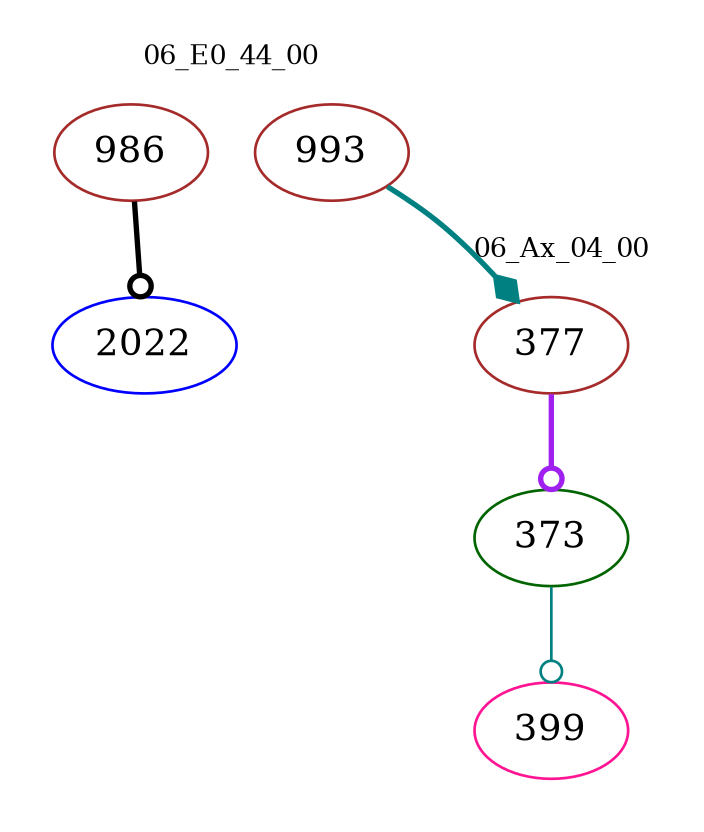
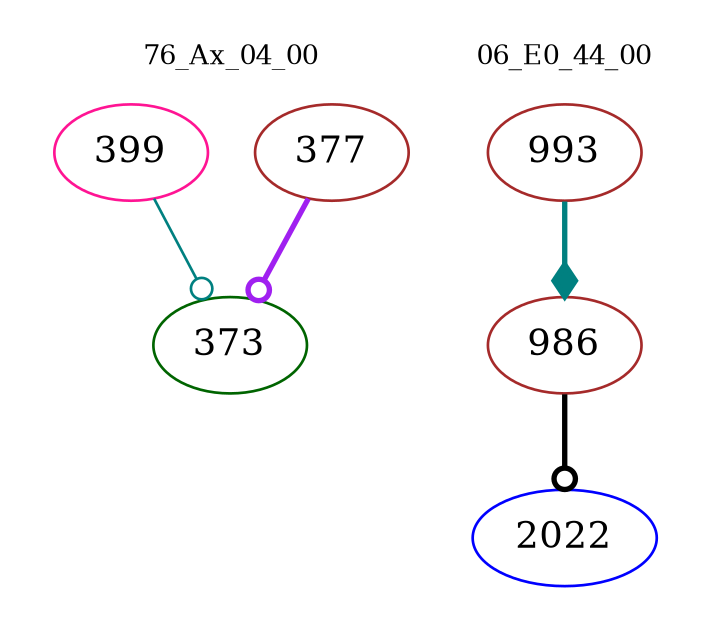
(562, 250) -> (232, 58)
(470, 251) -> (565, 233)
(551, 624) -> (175, 239)
